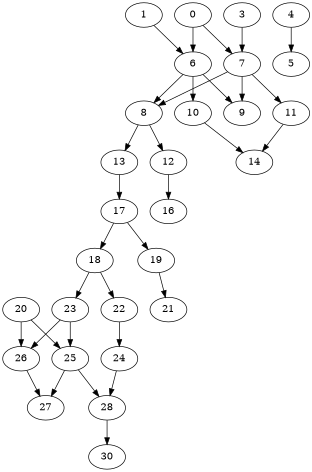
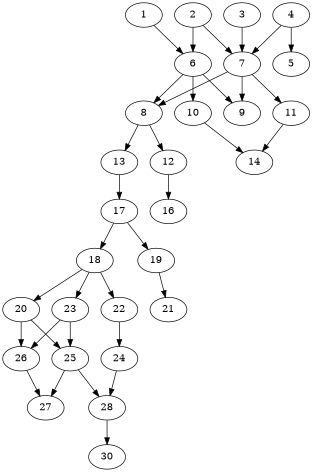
(193, 15) -> (193, 15)
none -> (269, 37)
none -> (61, 283)
